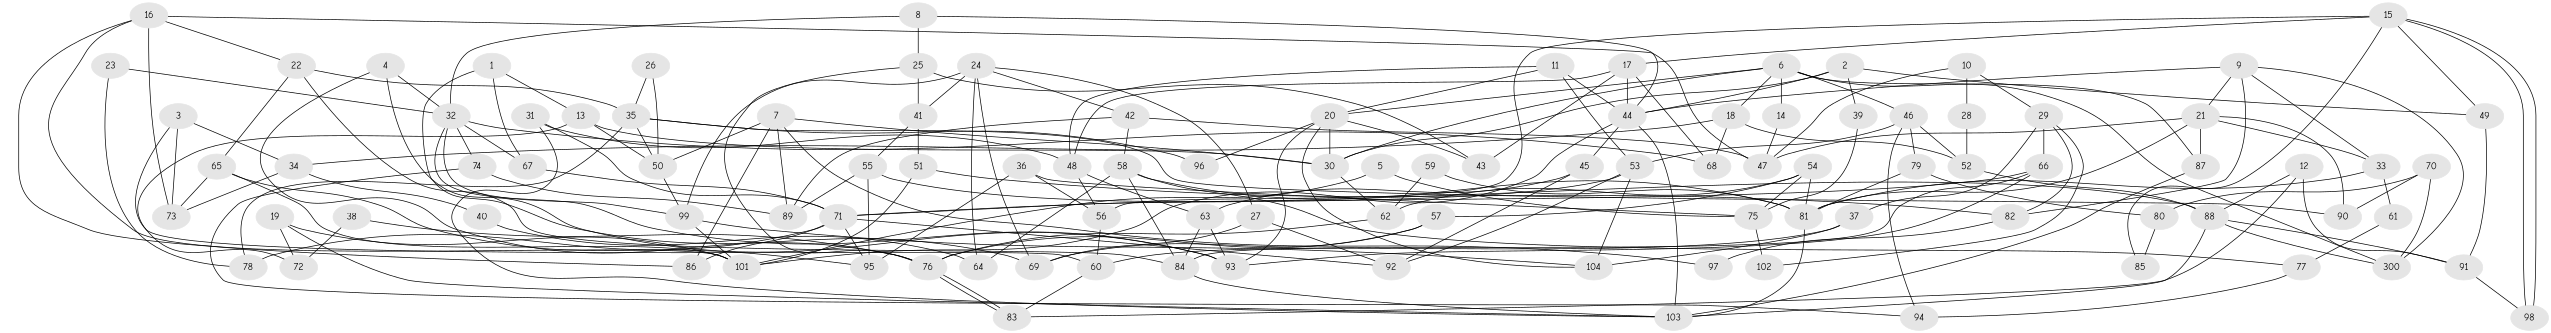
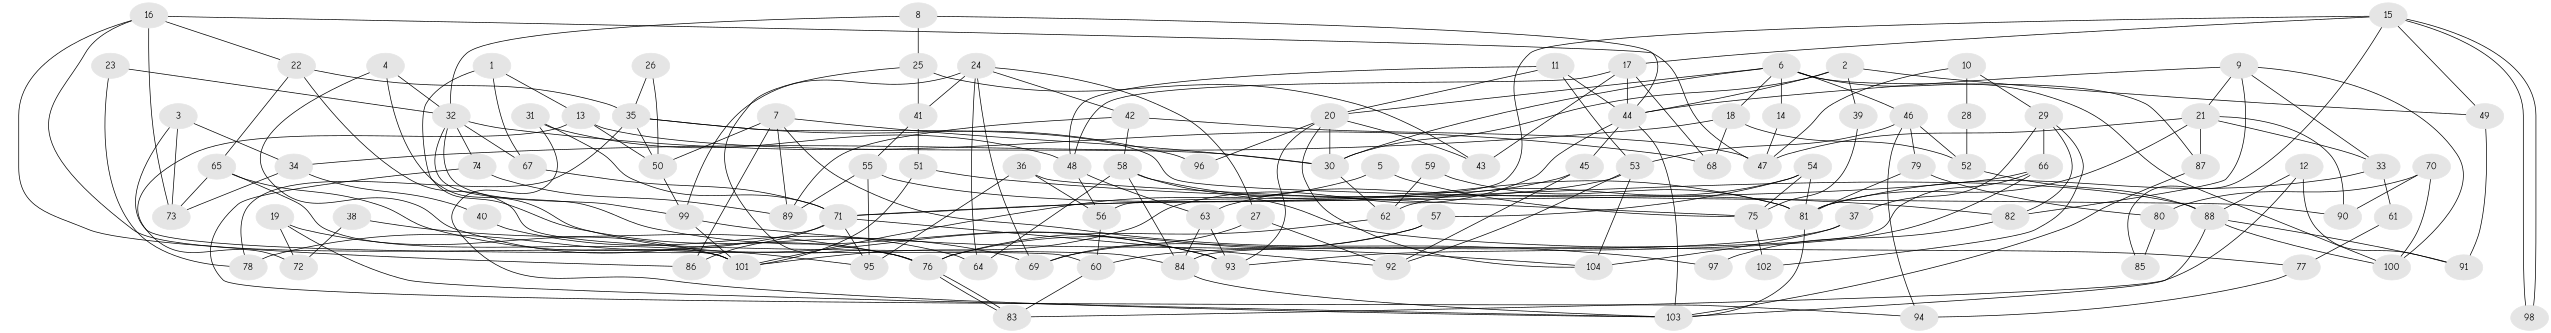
(2392, 267) -> (2392, 267)
(2497, 293) -> none
